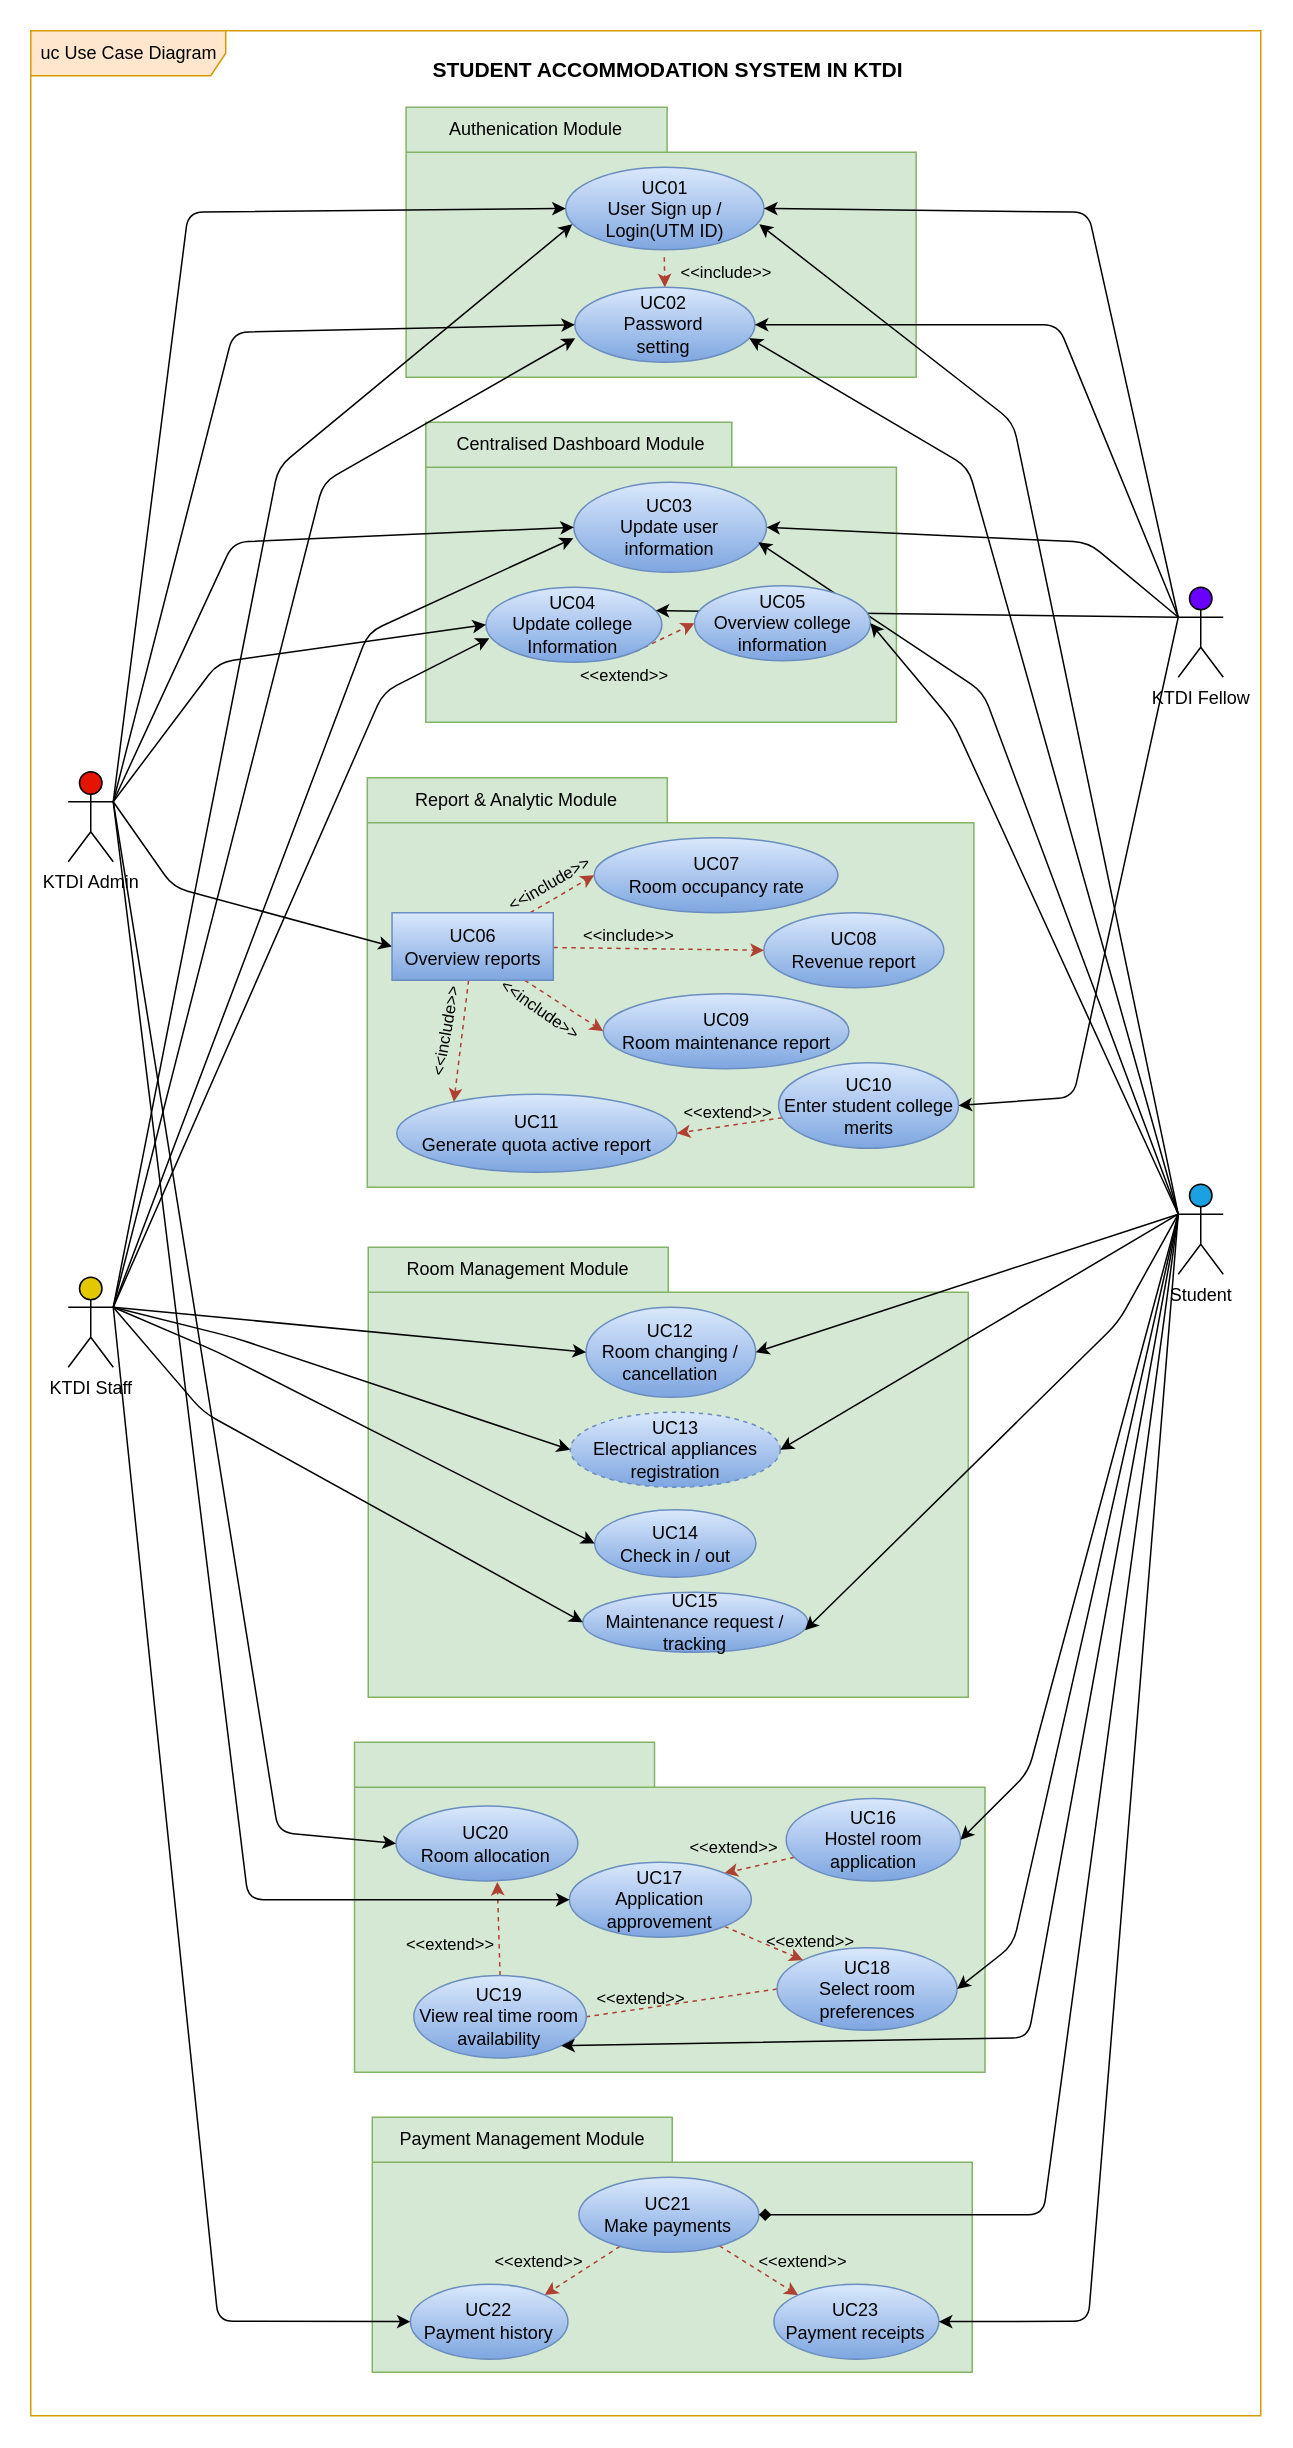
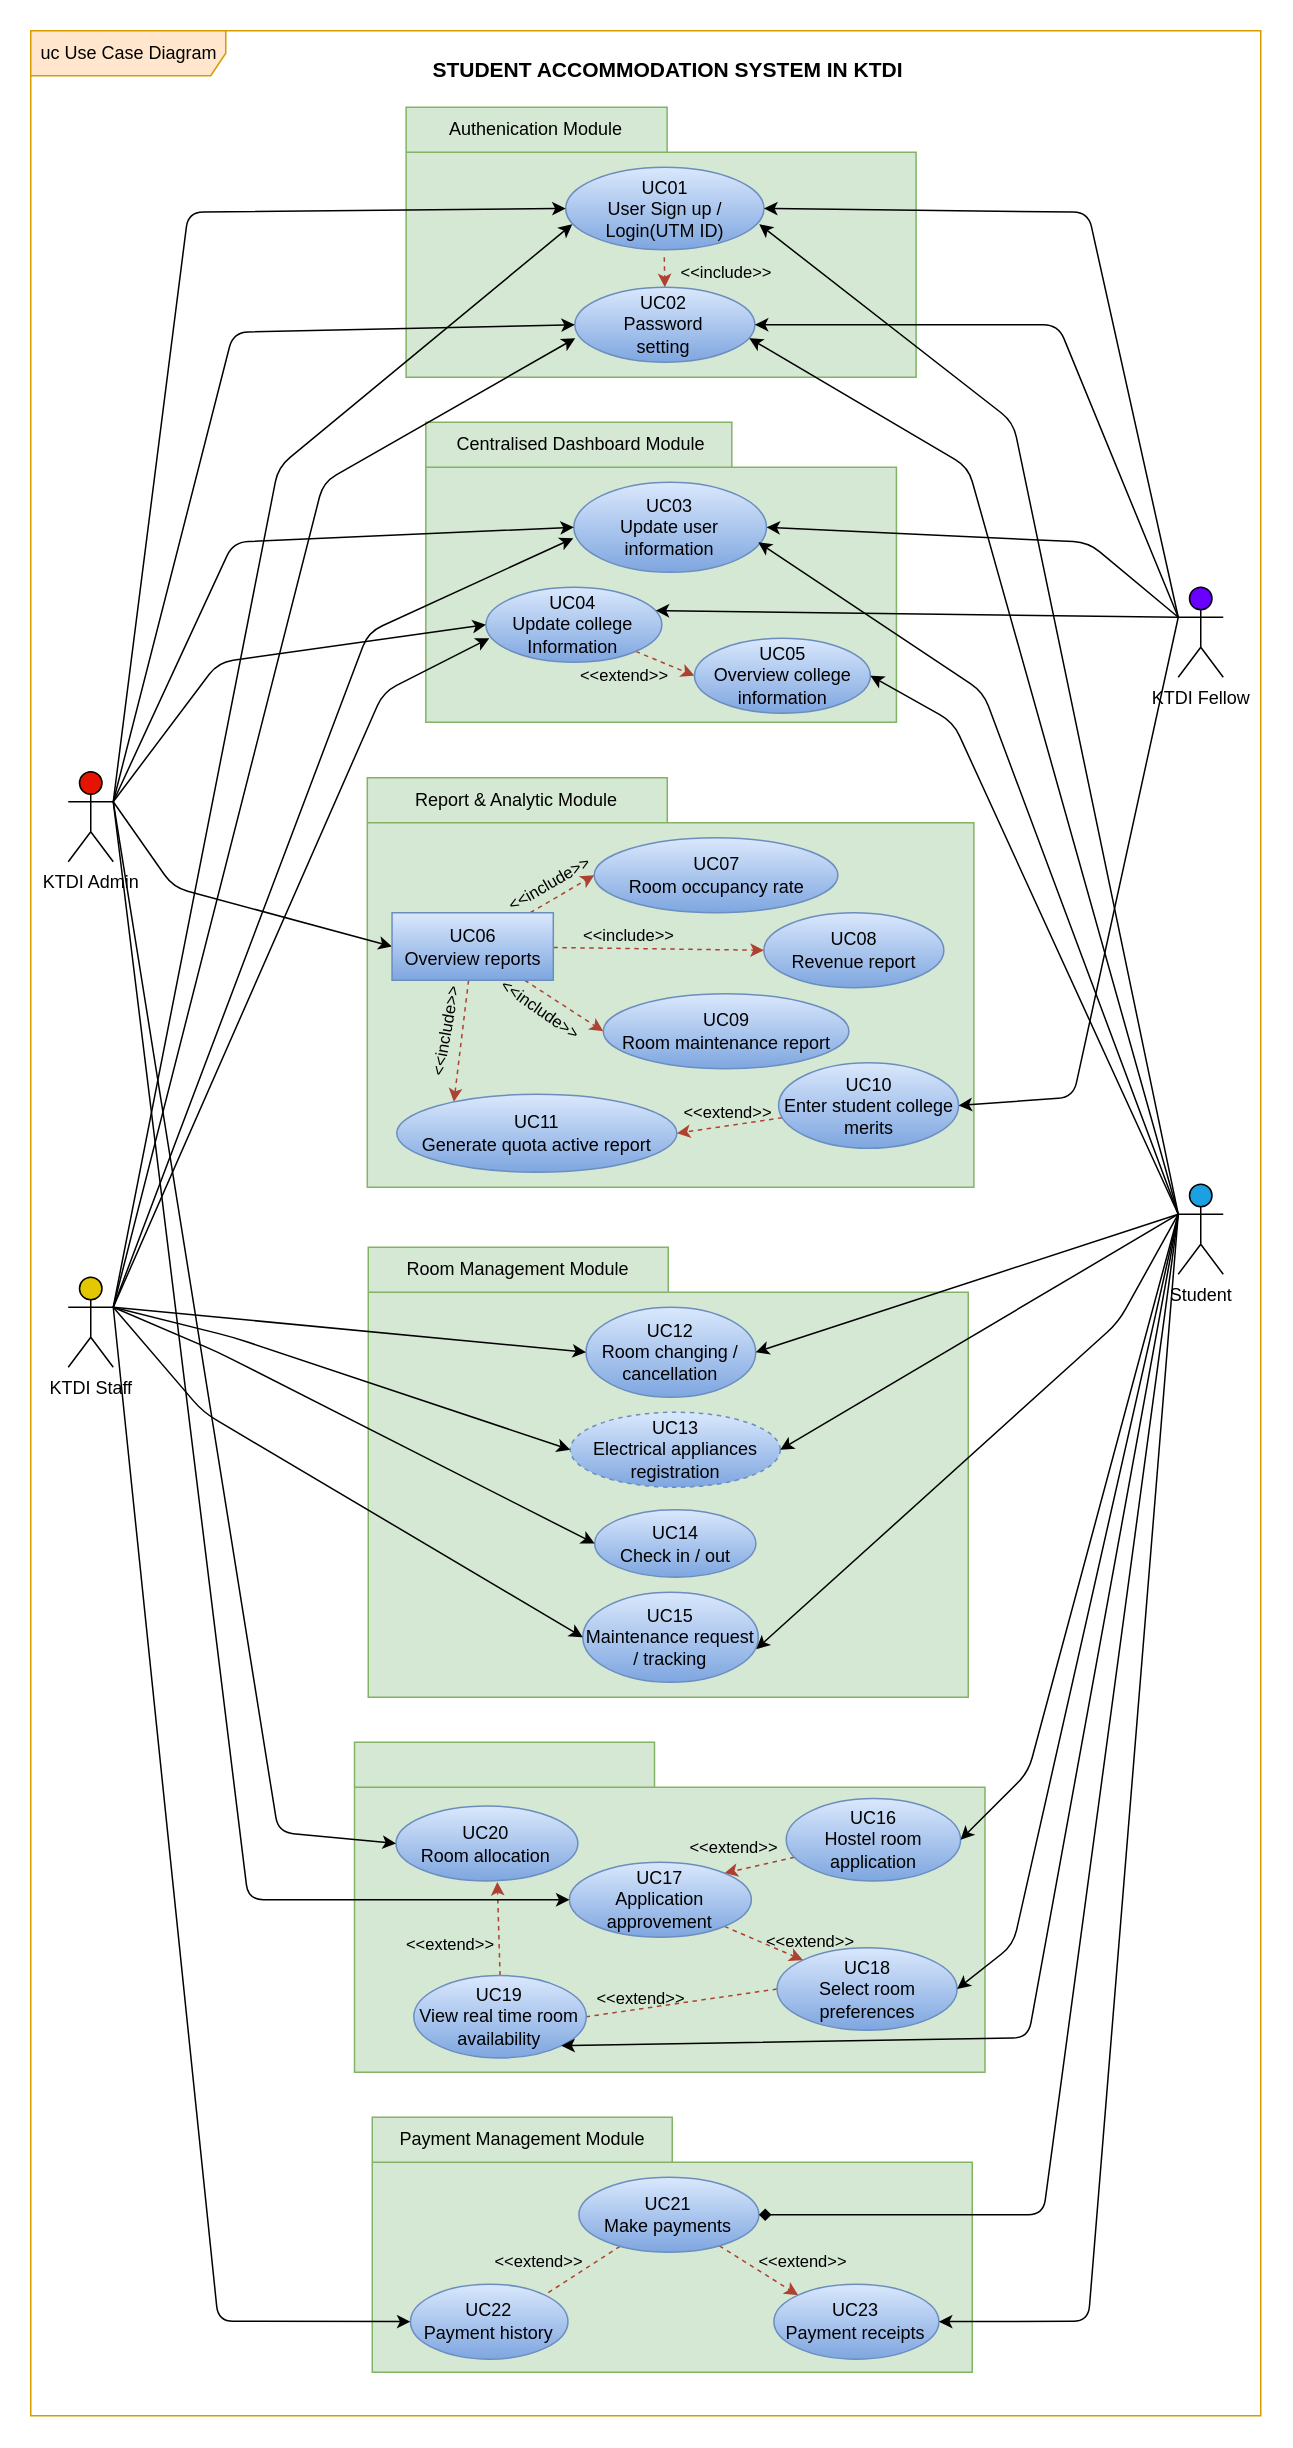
(782, 623) -> (782, 676)
(695, 1622) -> (671, 1637)
(554, 2289) -> (551, 2291)
